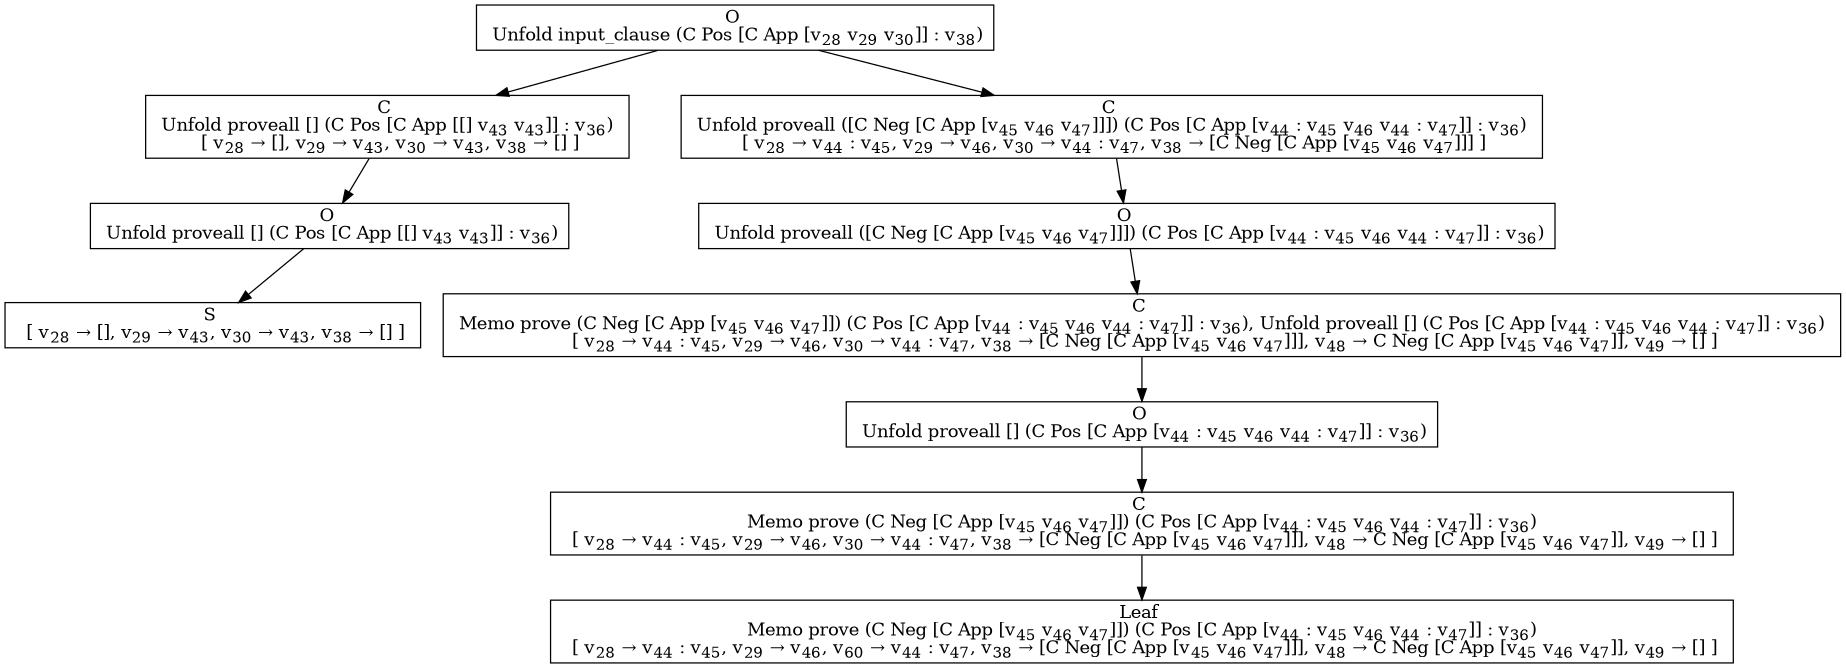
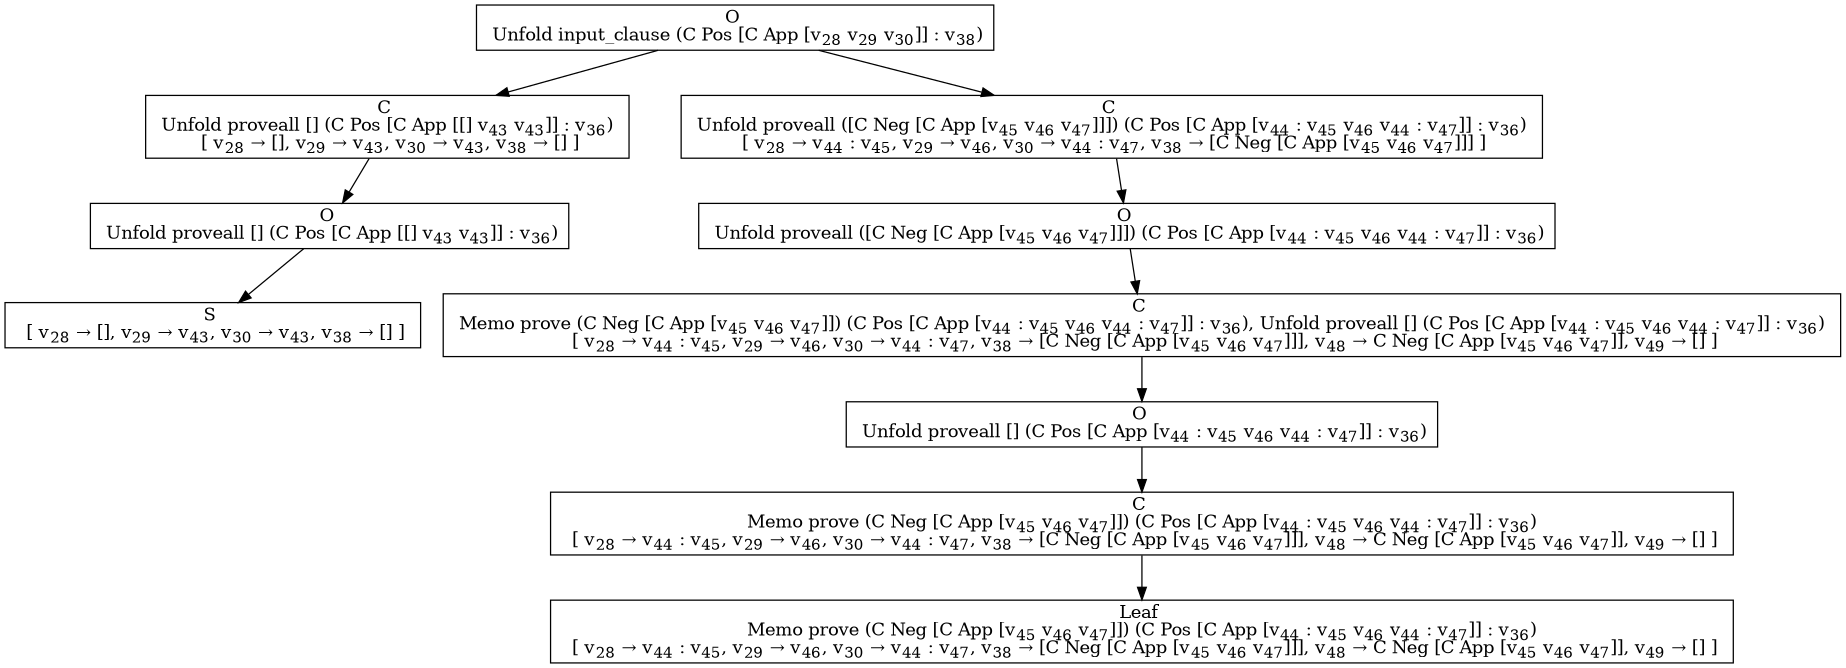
(854, 648) -> (854, 648)
